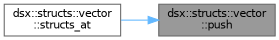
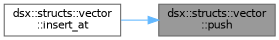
(62, 20) -> (62, 20)
